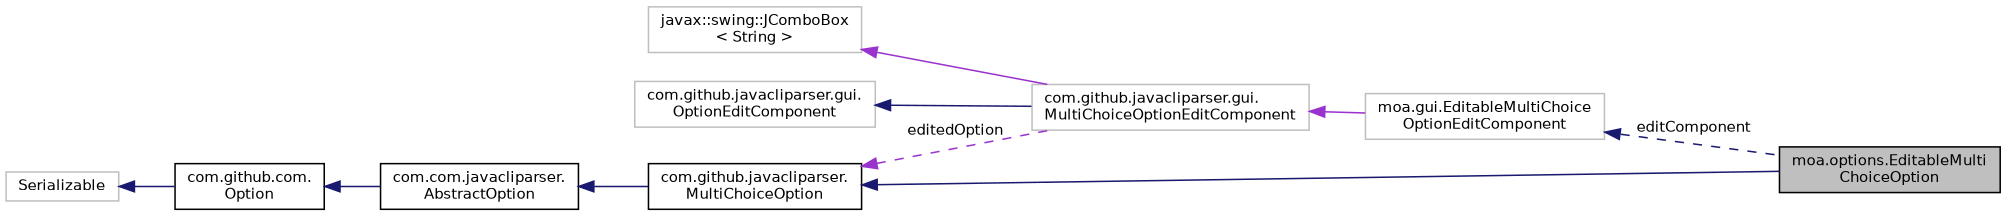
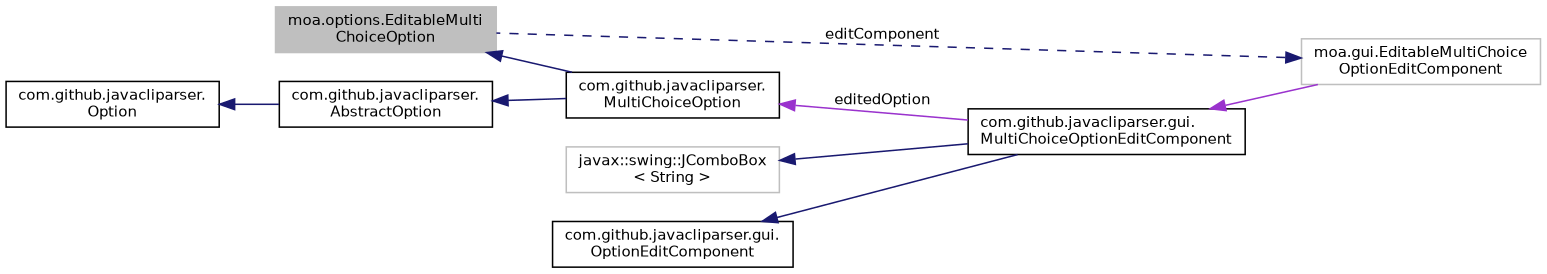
(962, 68) -> (882, 151)
(755, 104) -> (673, 244)
(1171, 107) -> (1107, 132)
(963, 147) -> (882, 113)
(1890, 170) -> (386, 30)
(1328, 178) -> (537, 64)
(62, 186) -> none
(250, 186) -> (113, 104)
(480, 186) -> (386, 104)
